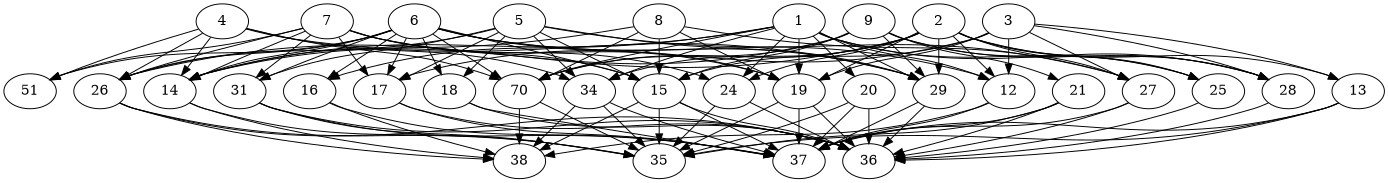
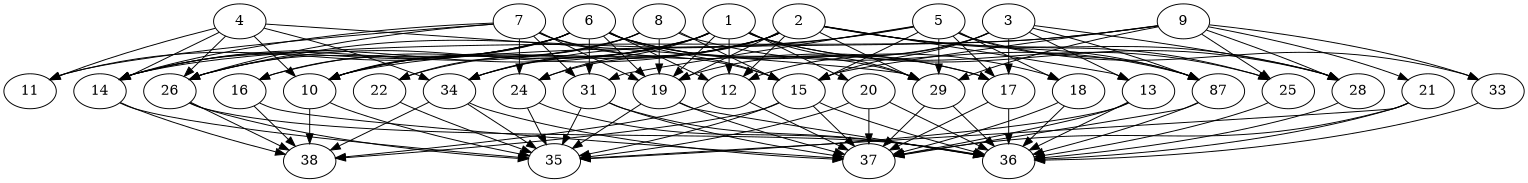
(30, 91) -> (30, 91)
none -> (380, 91)
(519, 91) -> (310, 91)
(1148, 91) -> (1218, 91)
none -> (1498, 91)
